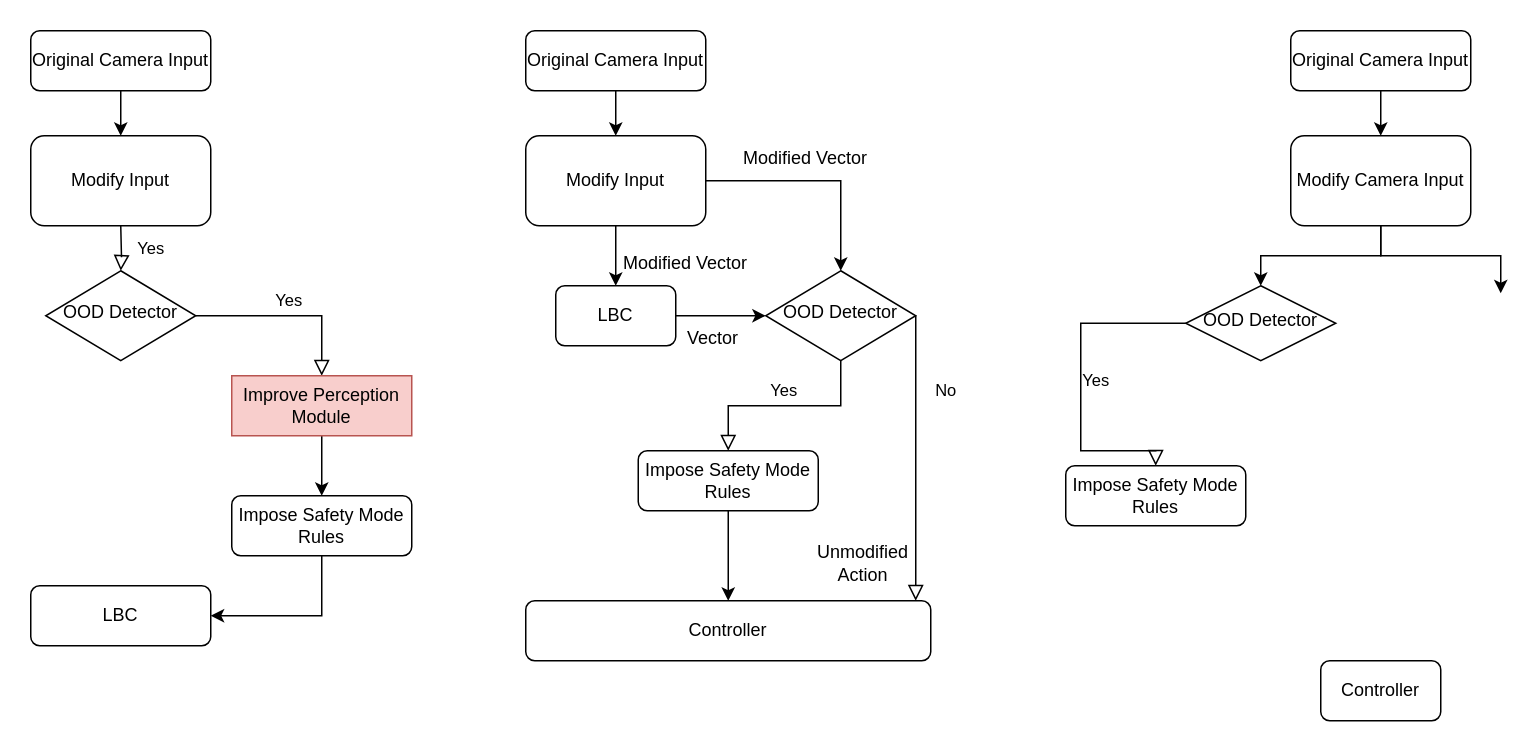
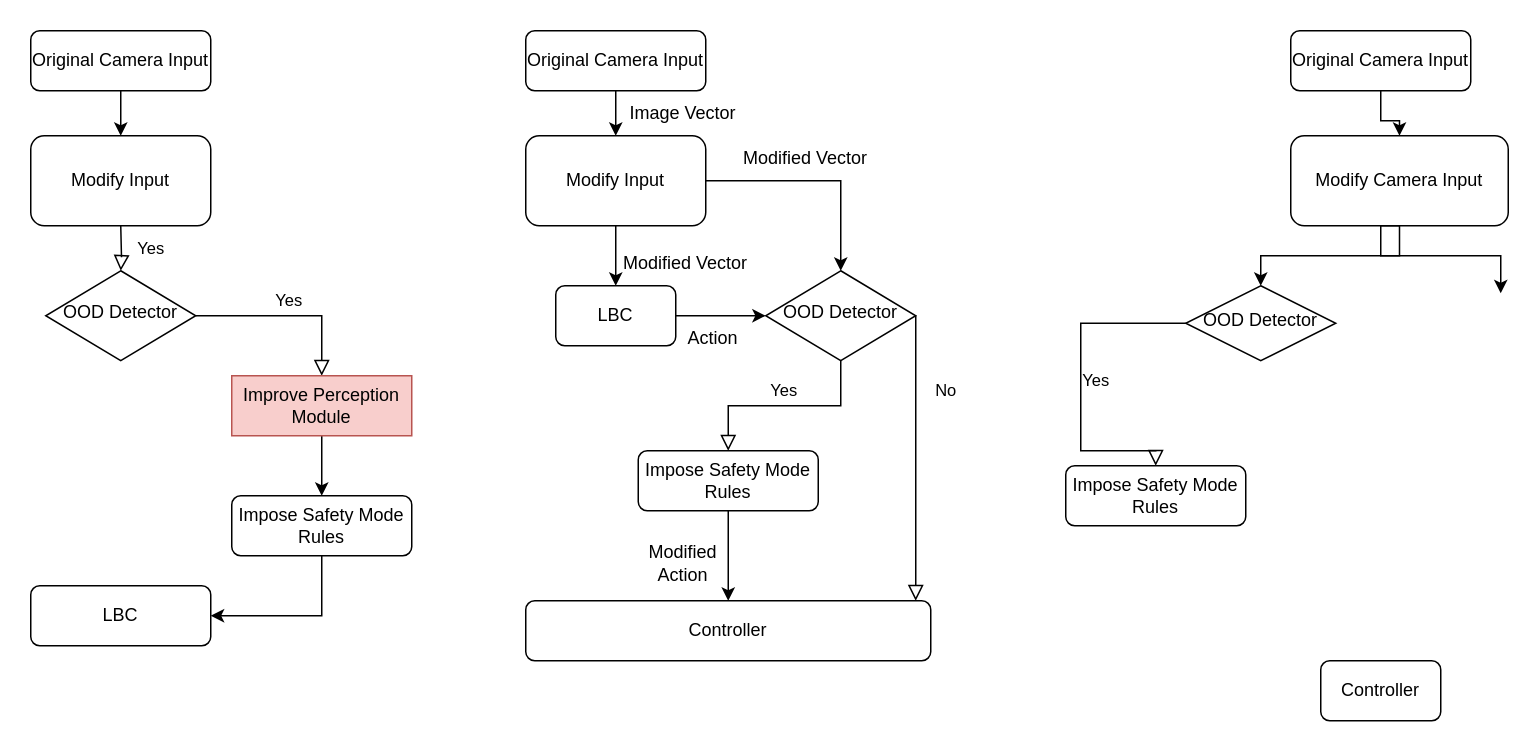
none -> (683, 113)
(1381, 181) -> (1400, 181)
(713, 338) -> (713, 338)
none -> (683, 563)
(863, 563) -> none
